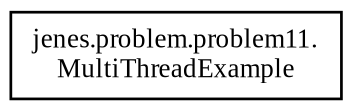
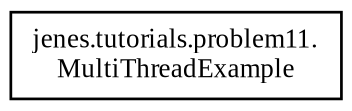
(176, 56) -> (176, 56)
